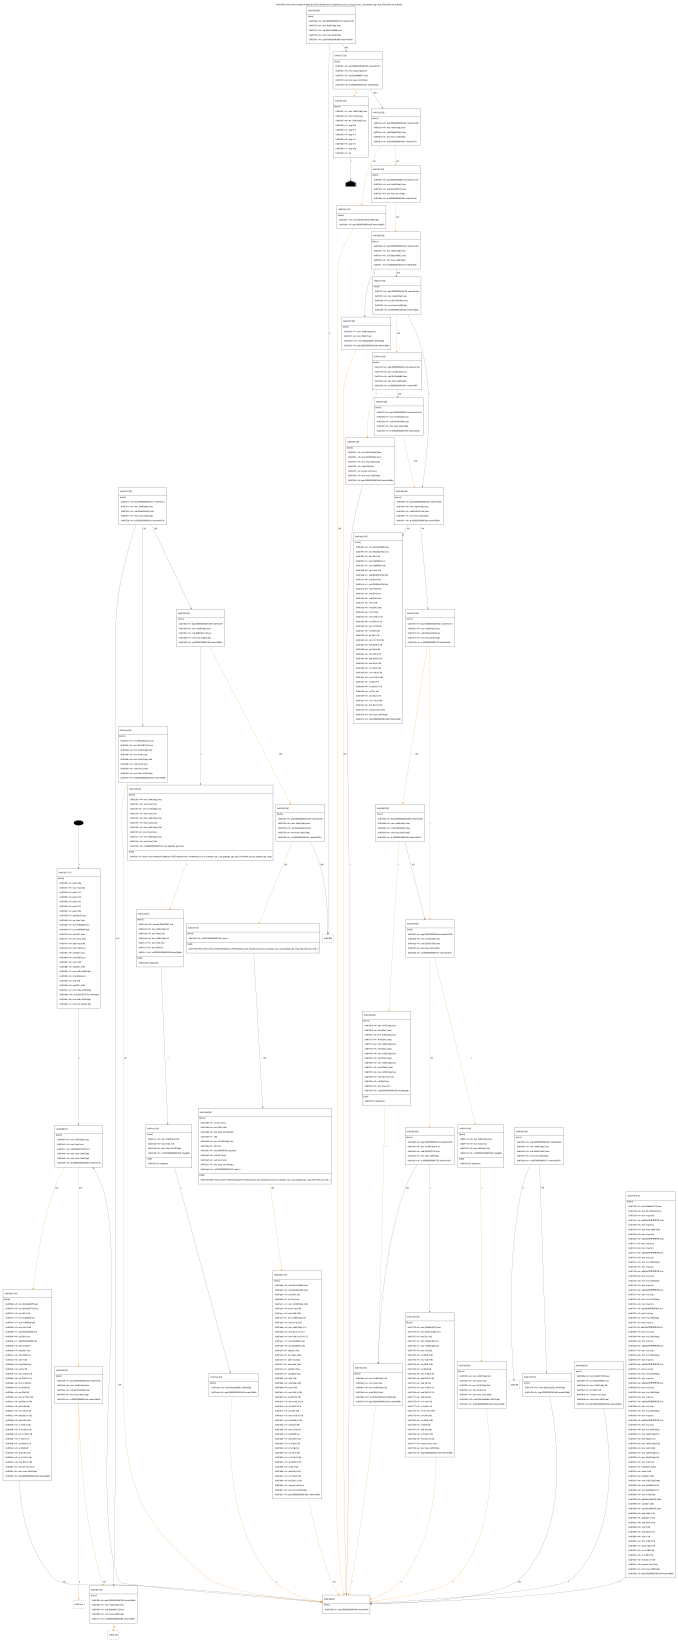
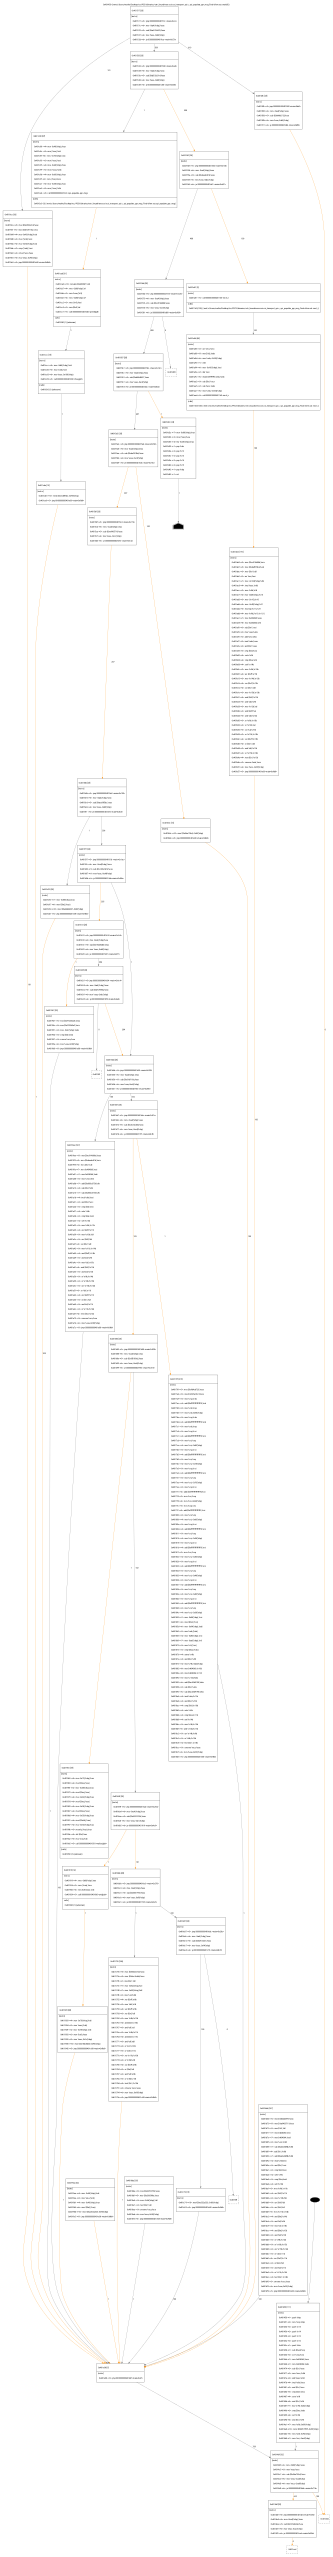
(430, 782) -> (155, 1256)
(325, 886) -> (182, 233)
none -> (96, 1074)
(44, 1226) -> (319, 2502)
(382, 1234) -> none
(387, 1261) -> (167, 1911)
(85, 1495) -> none
none -> (57, 1856)
